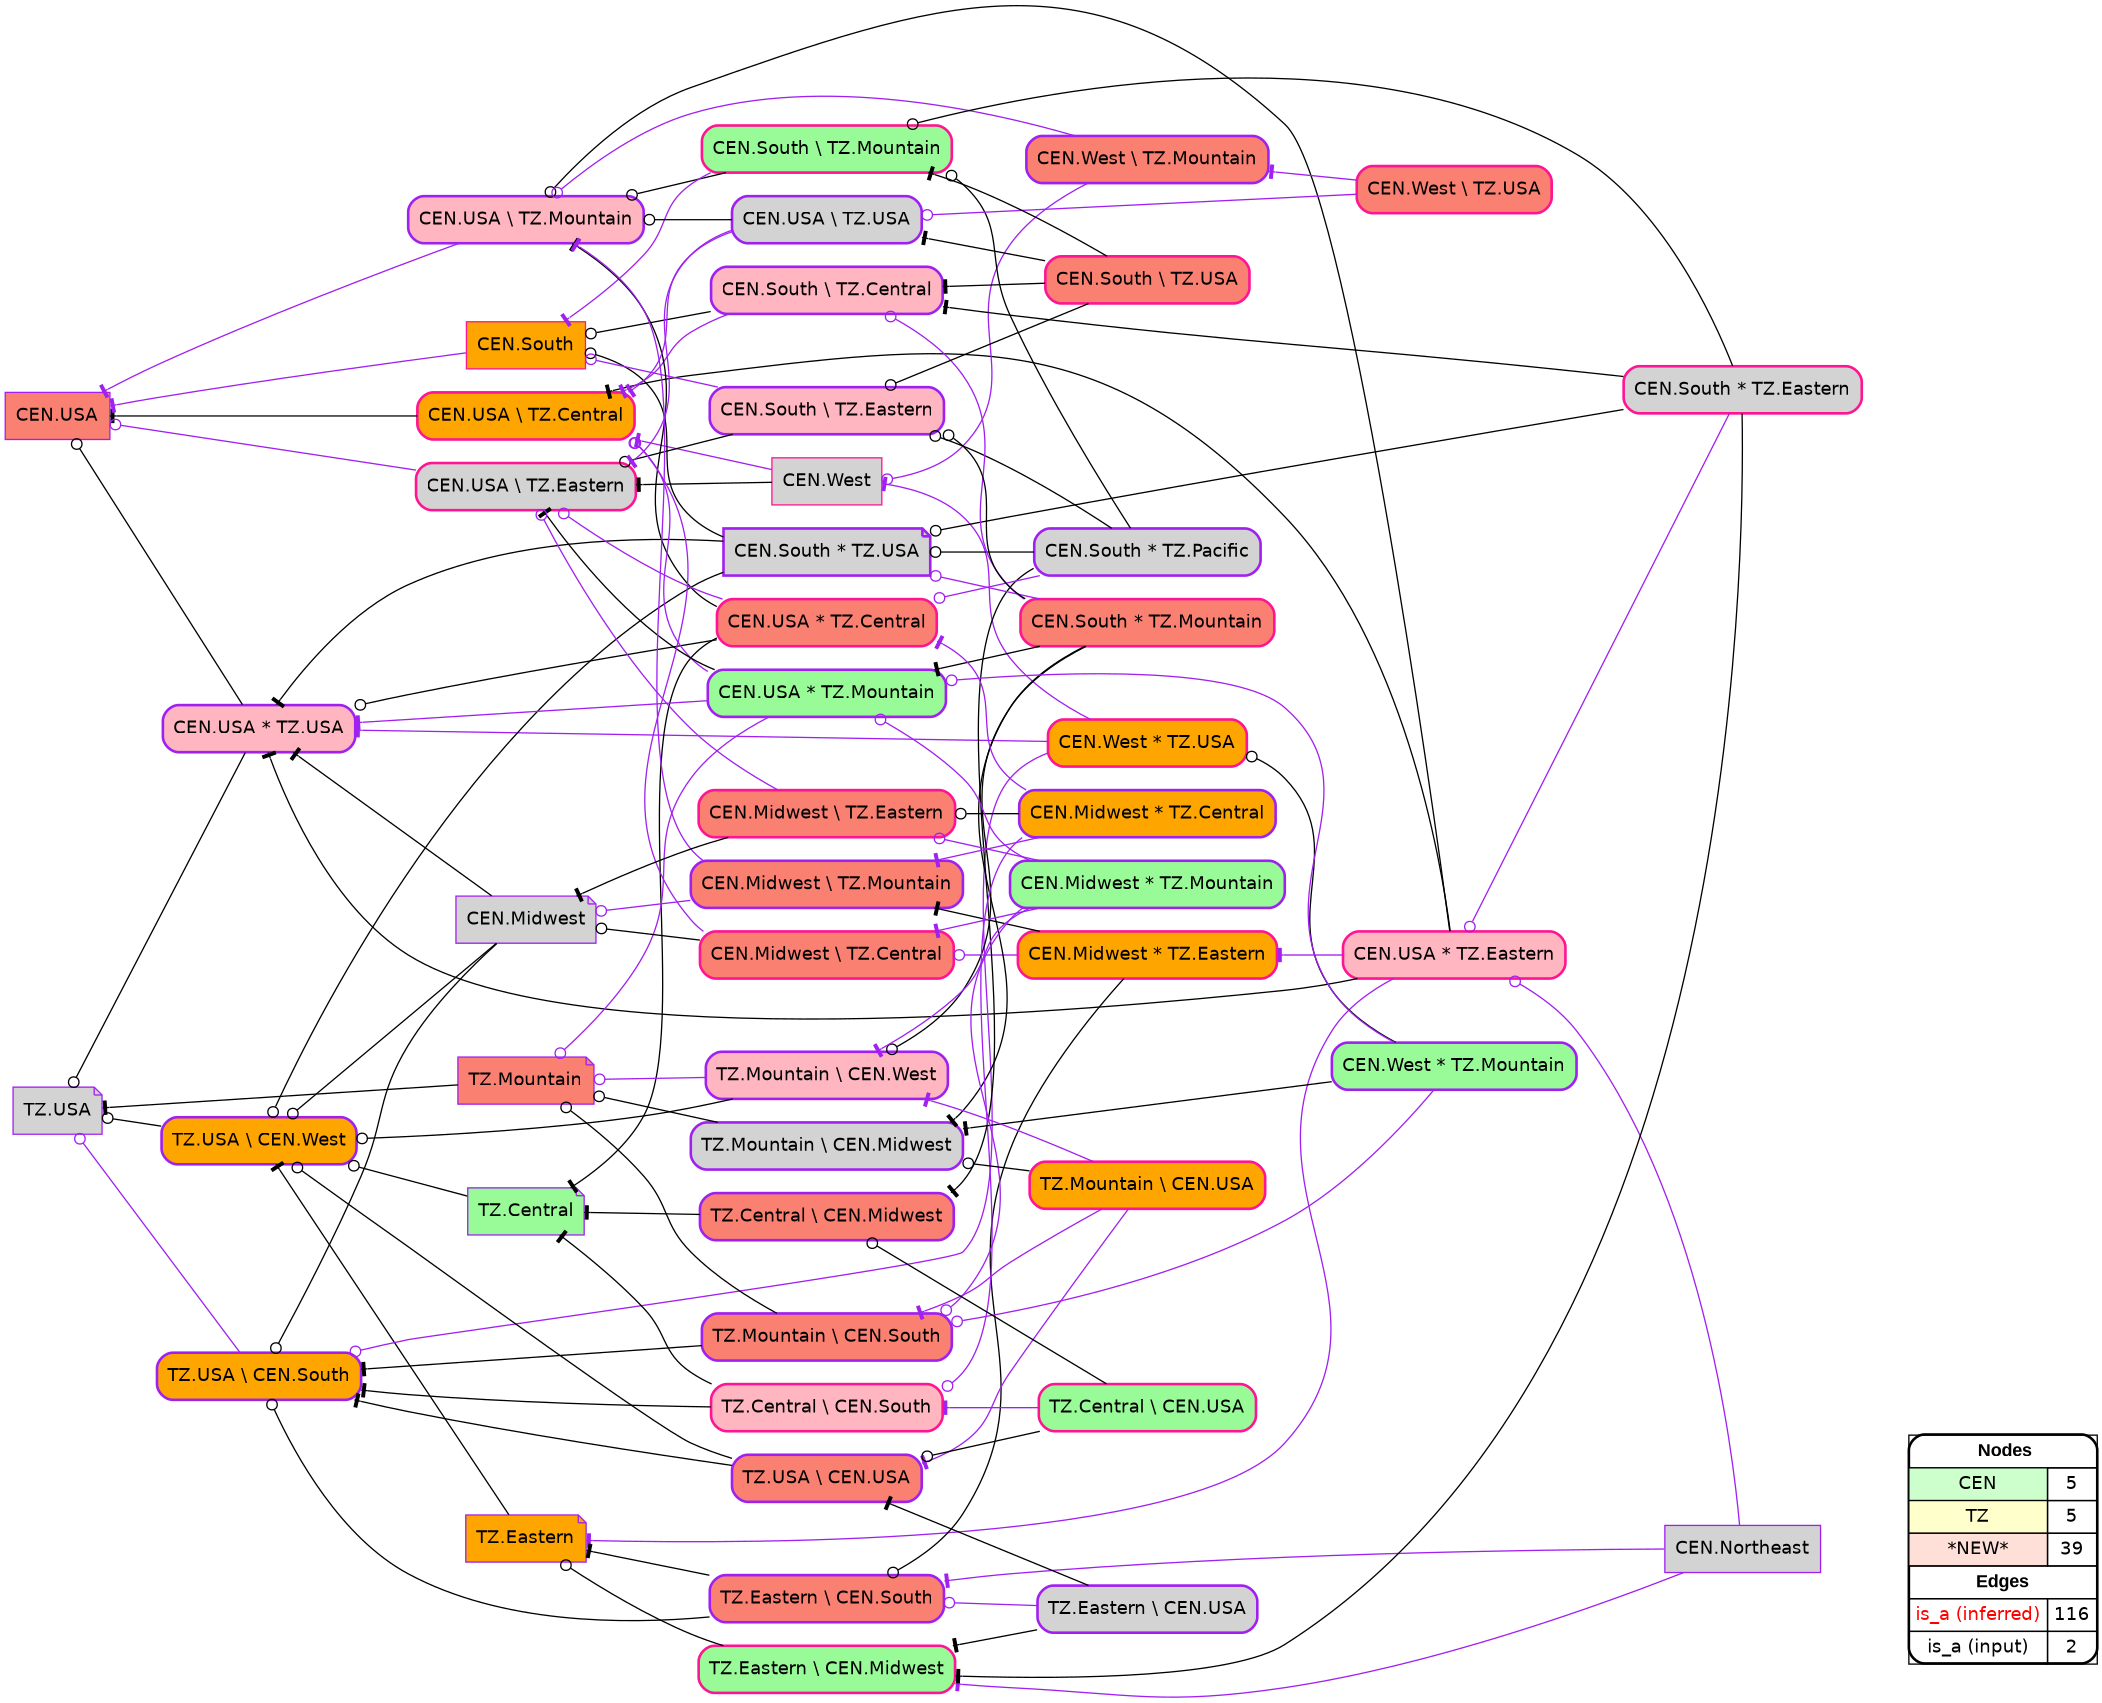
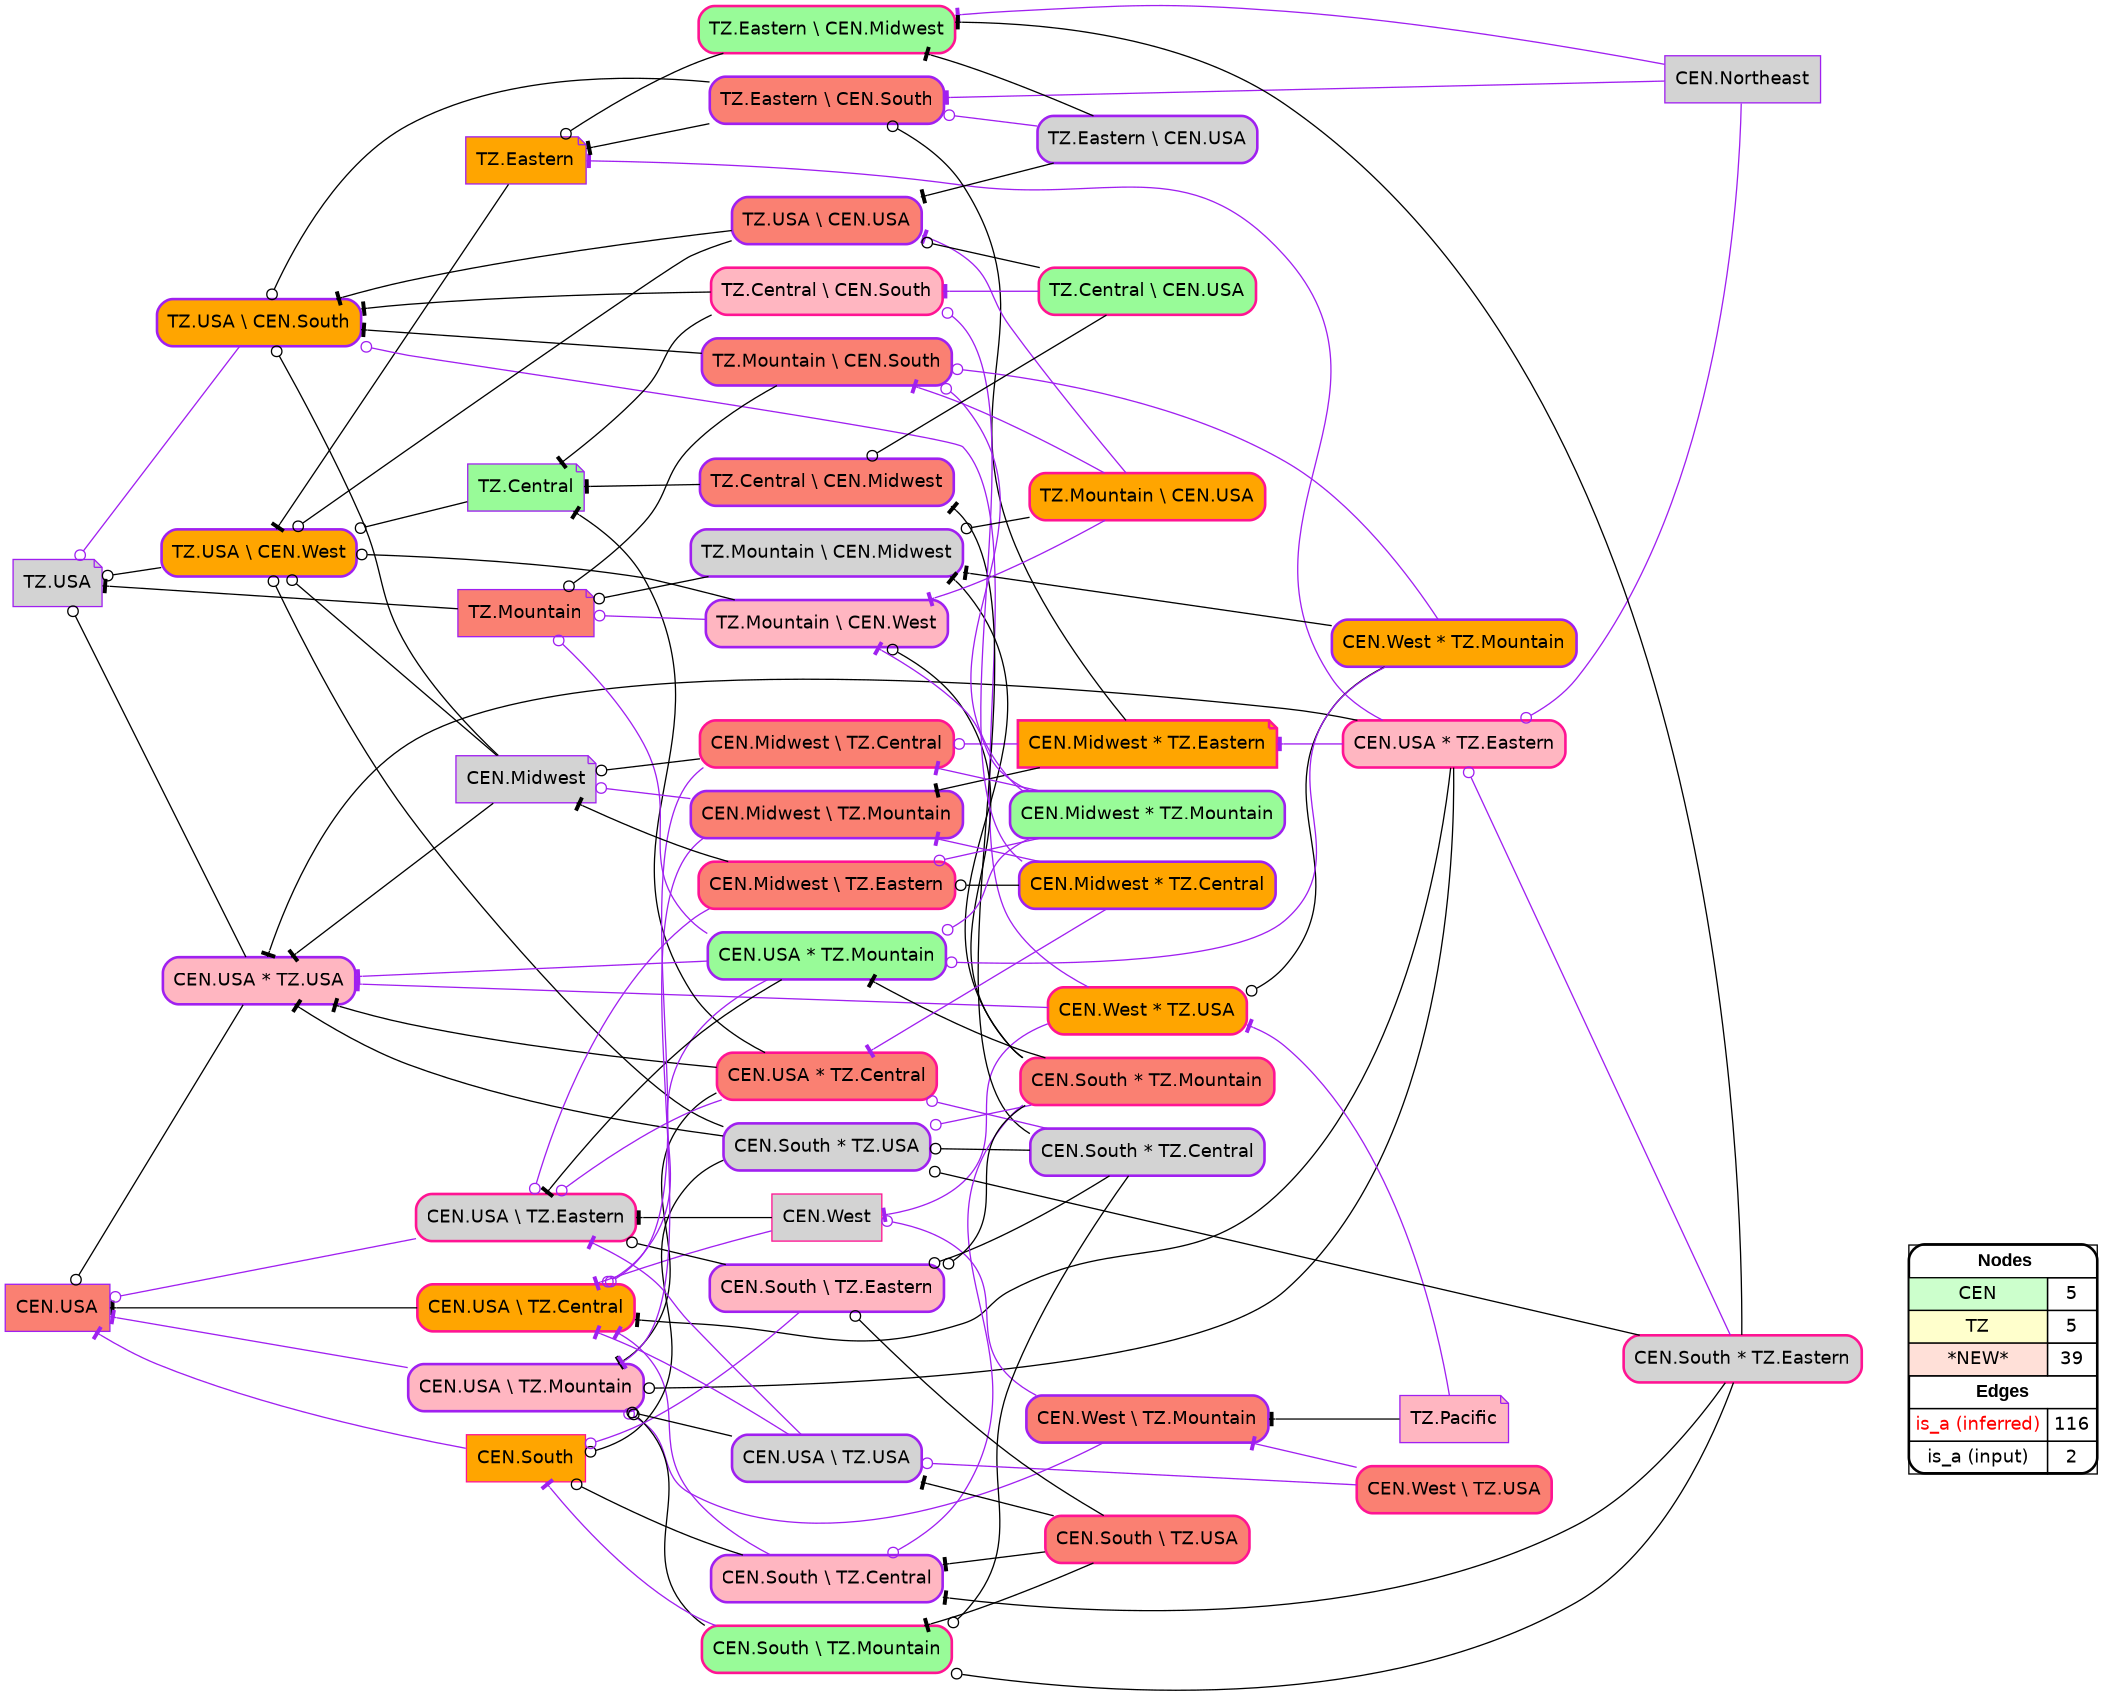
(827, 552) -> (827, 1147)
(1147, 552) -> (1147, 1152)
(541, 670) -> (527, 1045)
(1147, 955) -> (1147, 744)
(1454, 1066) -> (1454, 643)
none -> (1454, 1419)
